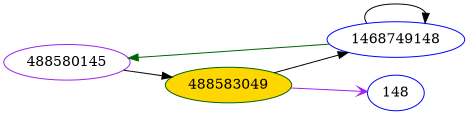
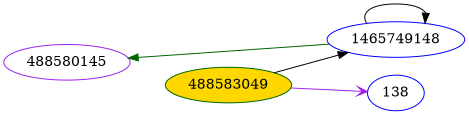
(396, 40) -> (396, 40)
(143, 73) -> none
(396, 93) -> (396, 93)
